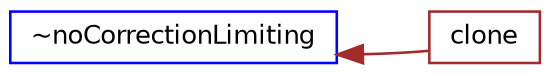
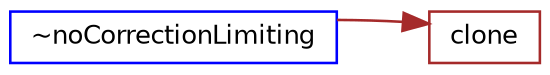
(396, 53) -> (370, 20)
